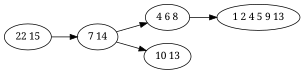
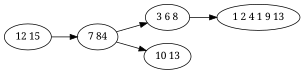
(168, 17) -> (168, 17)
(258, 17) -> (258, 17)
(28, 37) -> (28, 37)
(98, 37) -> (98, 37)
